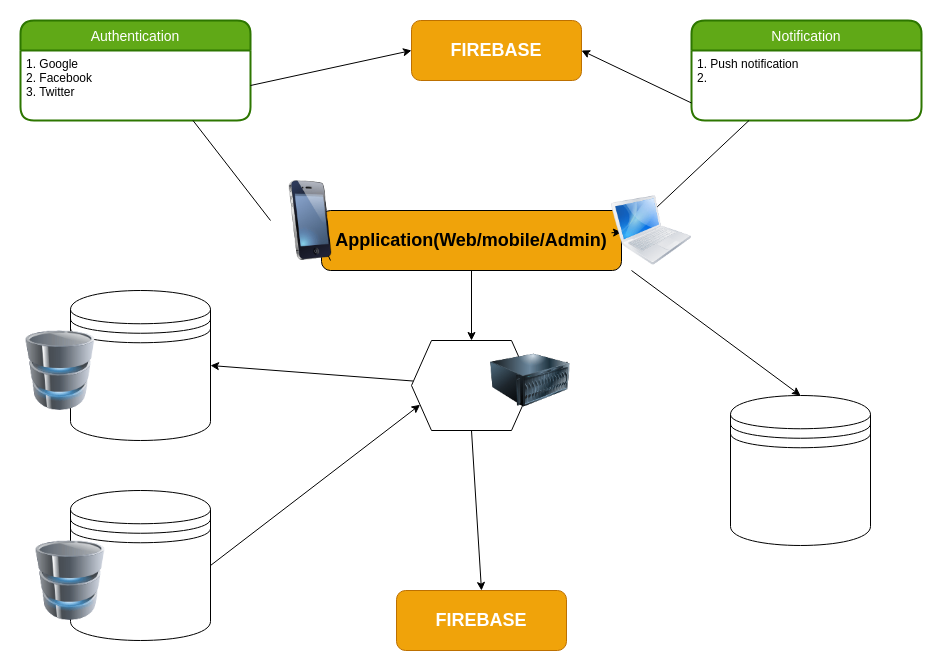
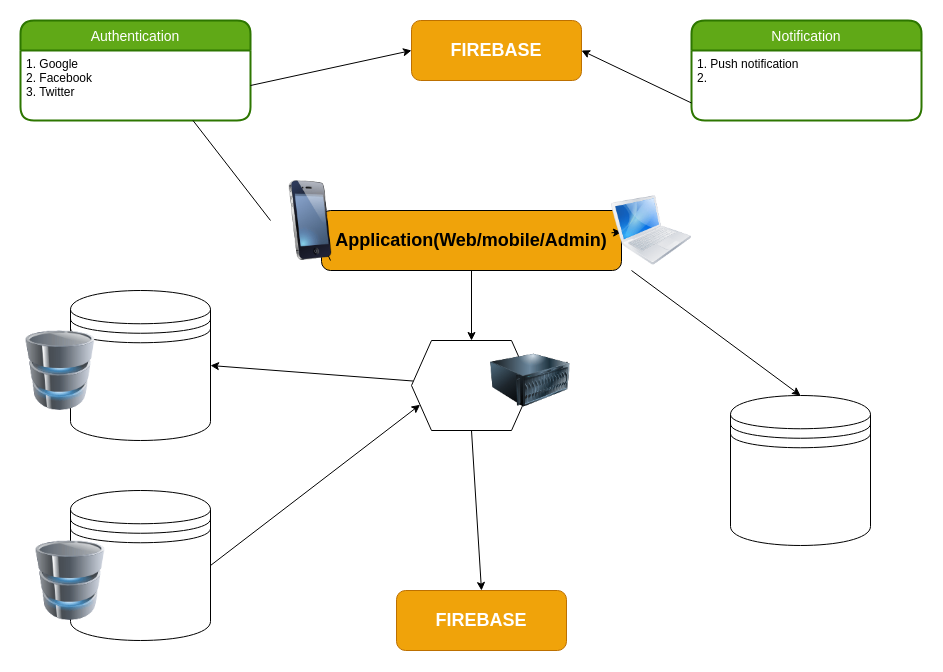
(702, 165) -> none
